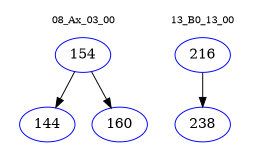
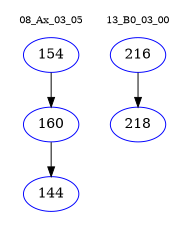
(83, 21) -> (51, 21)
(203, 21) -> (138, 21)
(68, 85) -> (51, 155)
(203, 125) -> (138, 125)
